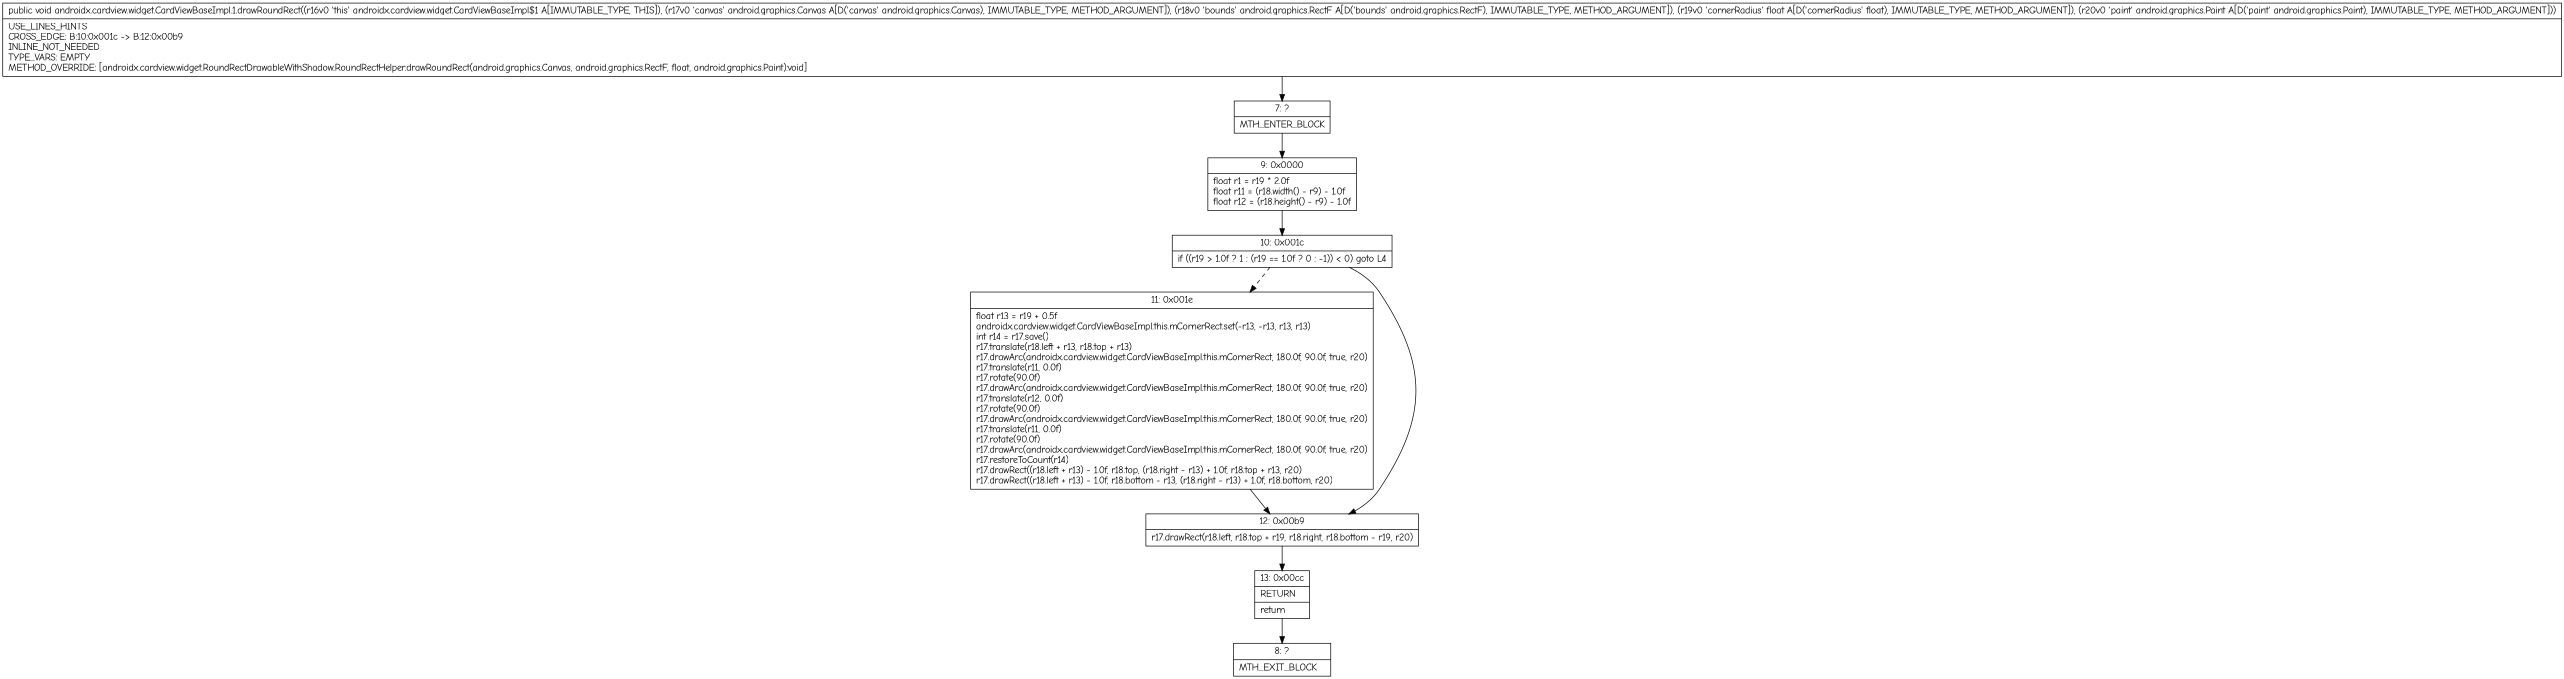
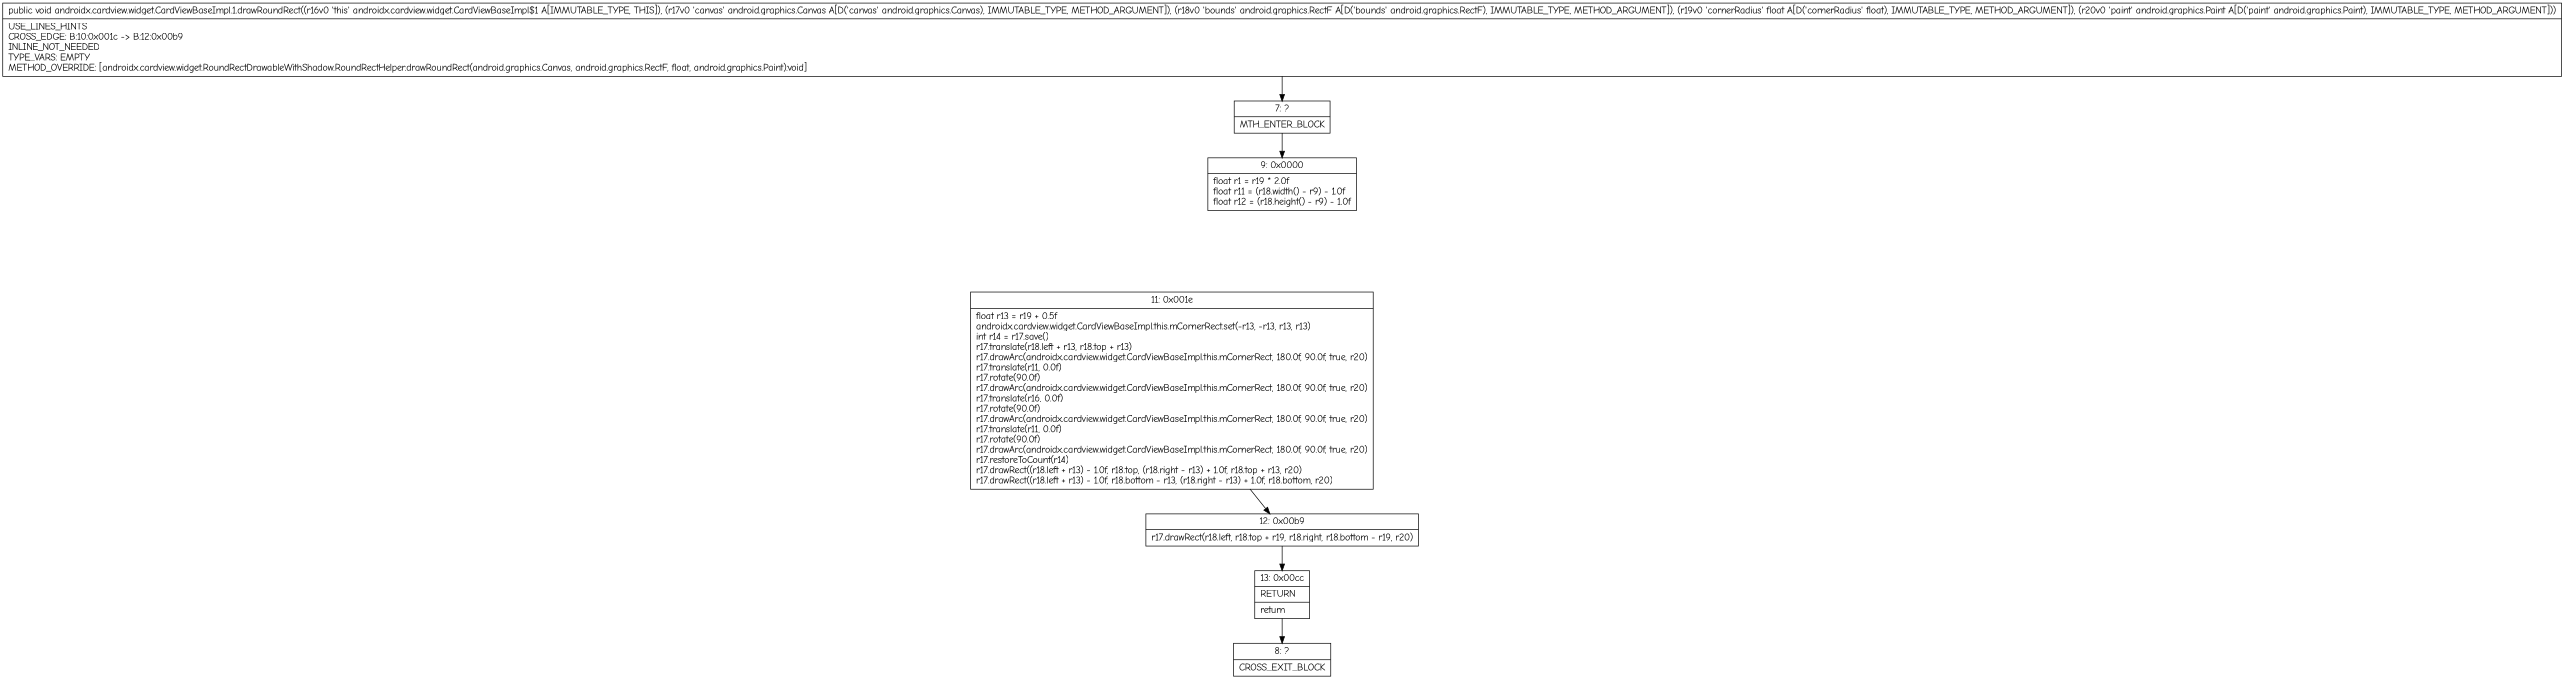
(1282, 251) -> none
(1020, 399) -> (1020, 399)
(1278, 668) -> (1282, 668)
